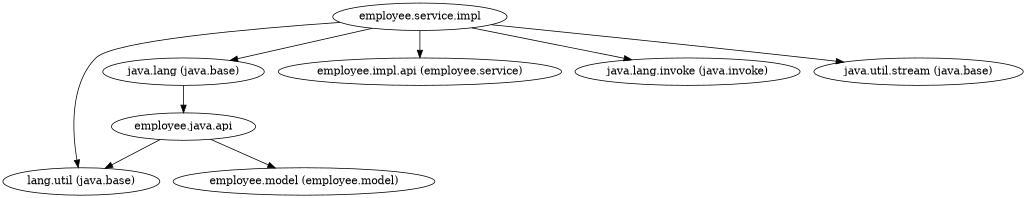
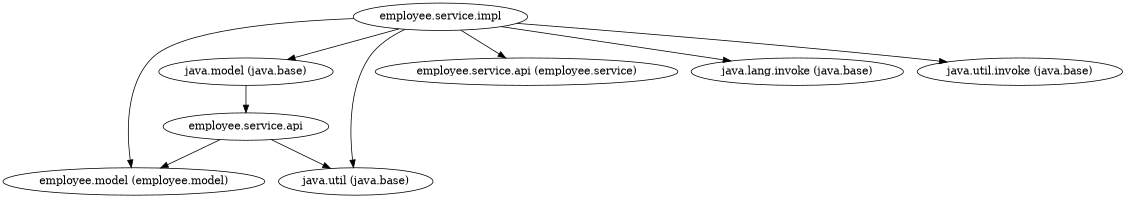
none -> (197, 37)
(184, 72) -> (246, 72)
(420, 72) -> (527, 72)
(688, 72) -> (797, 72)
(919, 72) -> (1020, 72)
(184, 127) -> (246, 127)
(81, 181) -> (356, 181)
